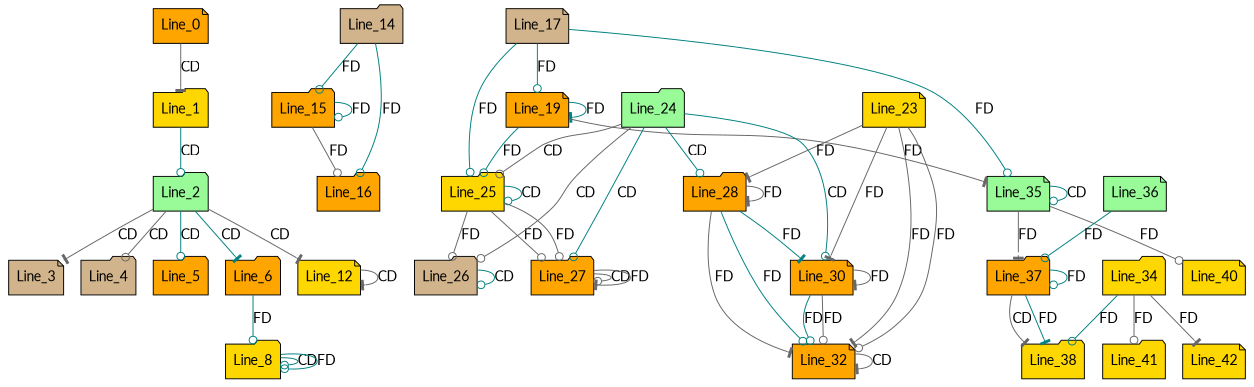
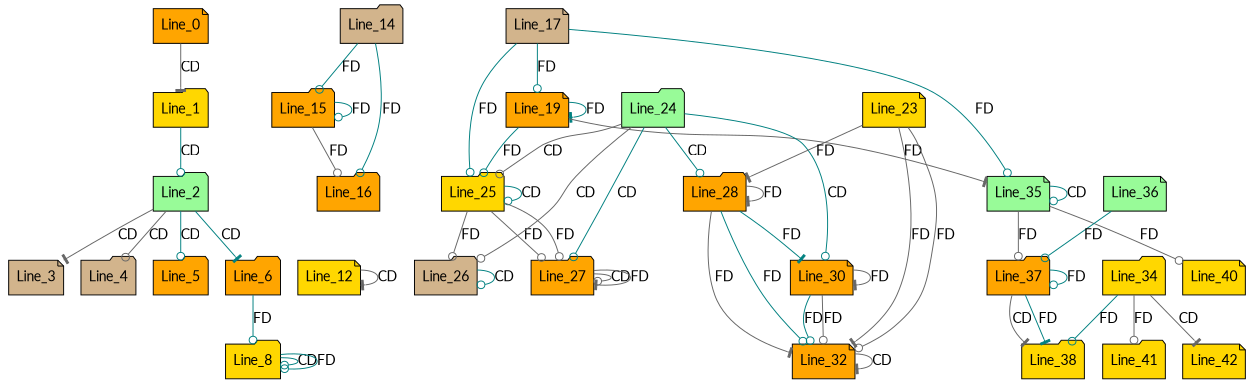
(859, 191) -> none
(1018, 232) -> (1018, 232)
(253, 233) -> none
(1188, 320) -> (1188, 320)
